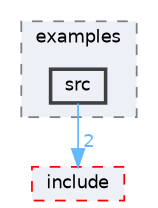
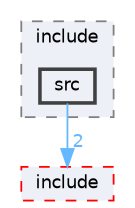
(79, 38) -> (67, 38)
